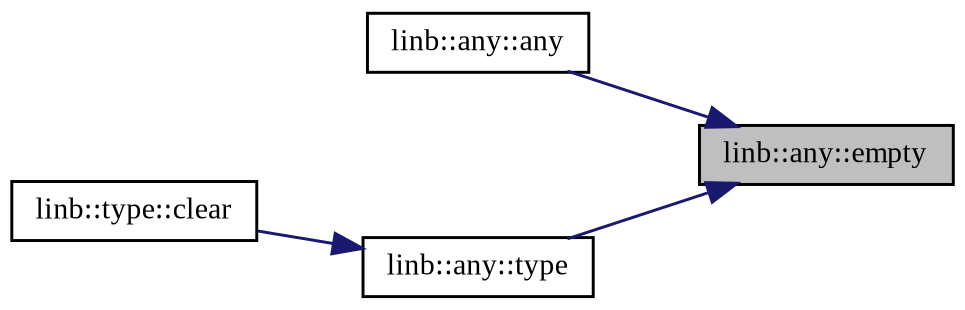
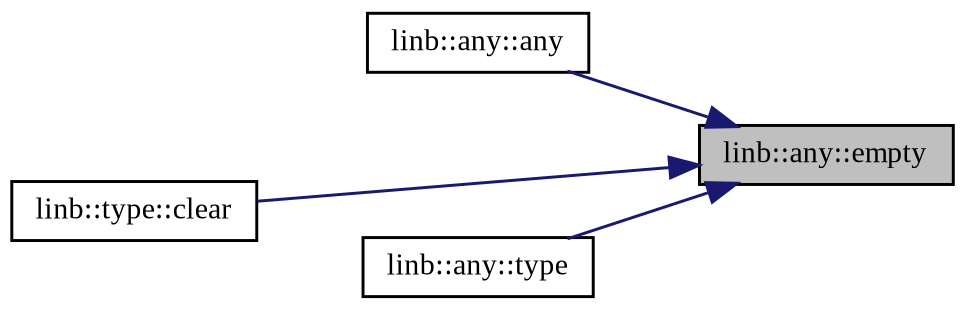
(295, 237) -> (463, 184)
